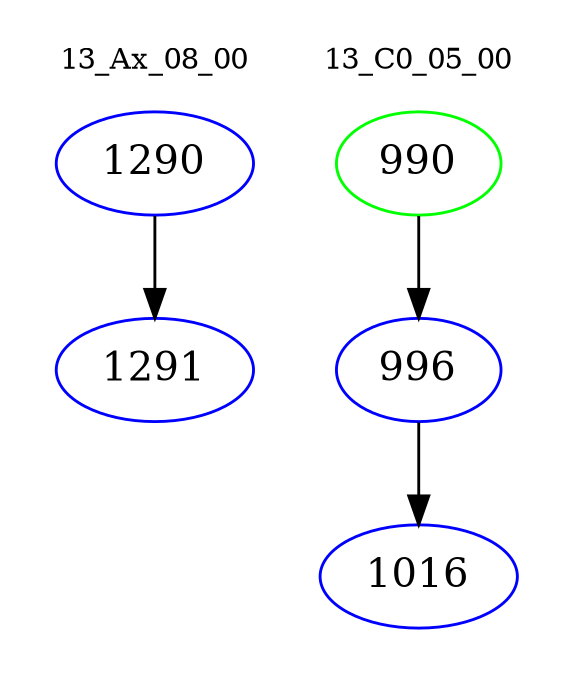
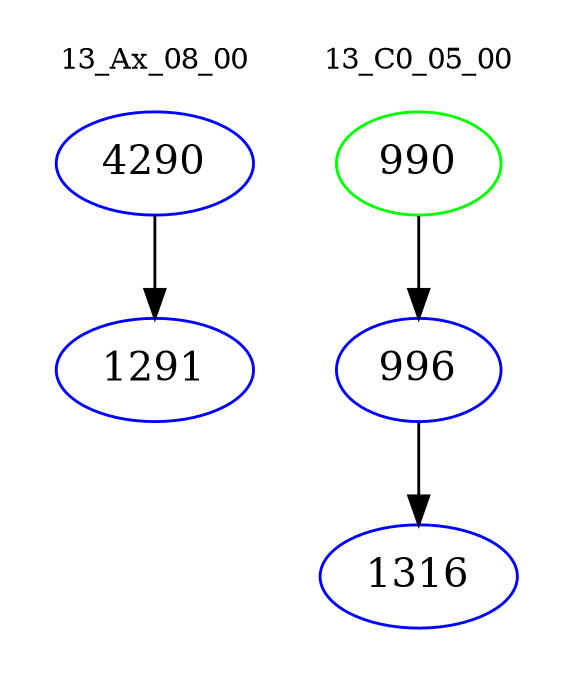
(155, 163) -> (155, 163)
(419, 576) -> (419, 576)
